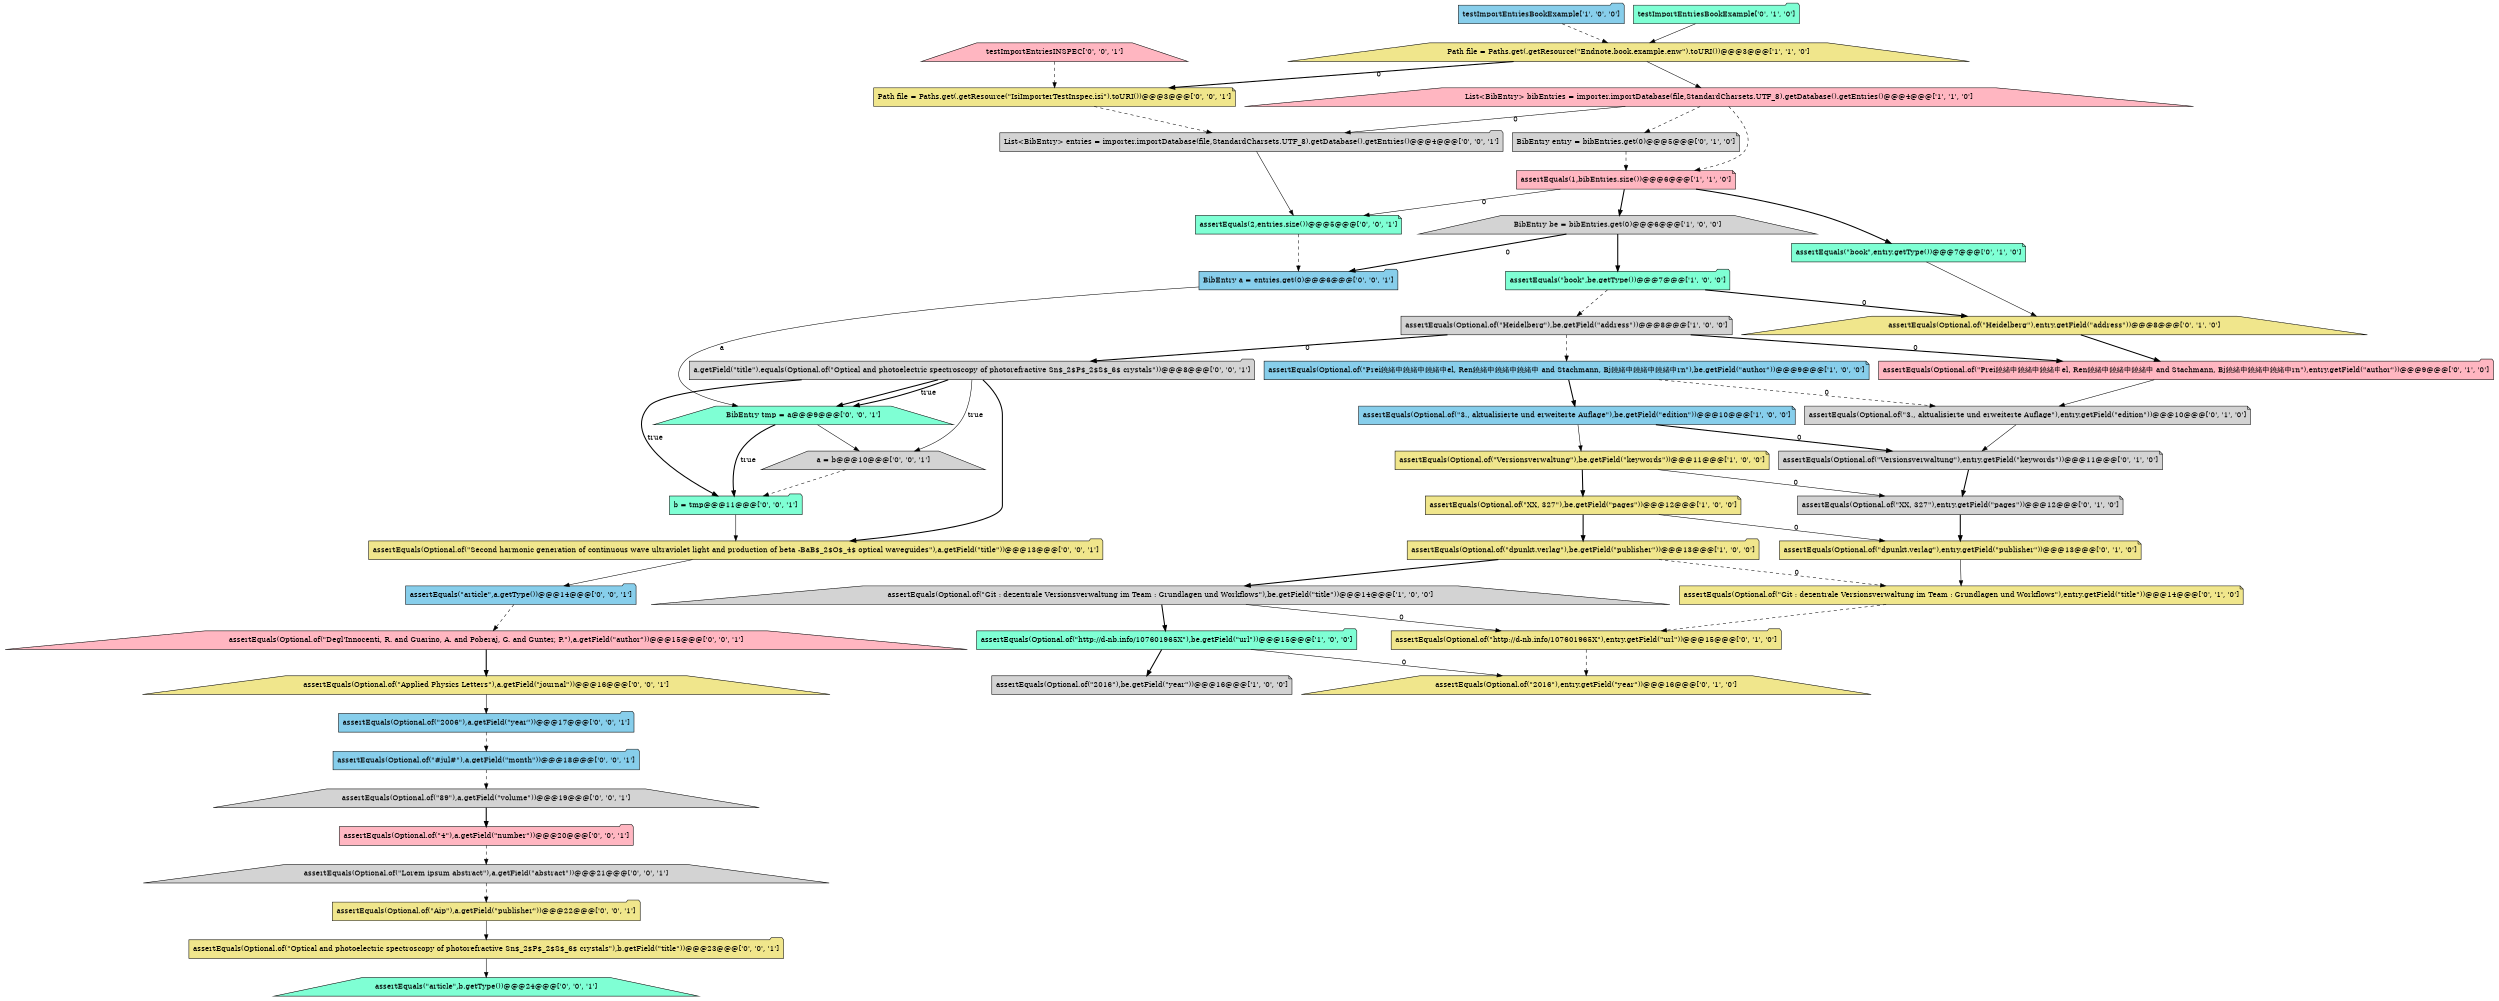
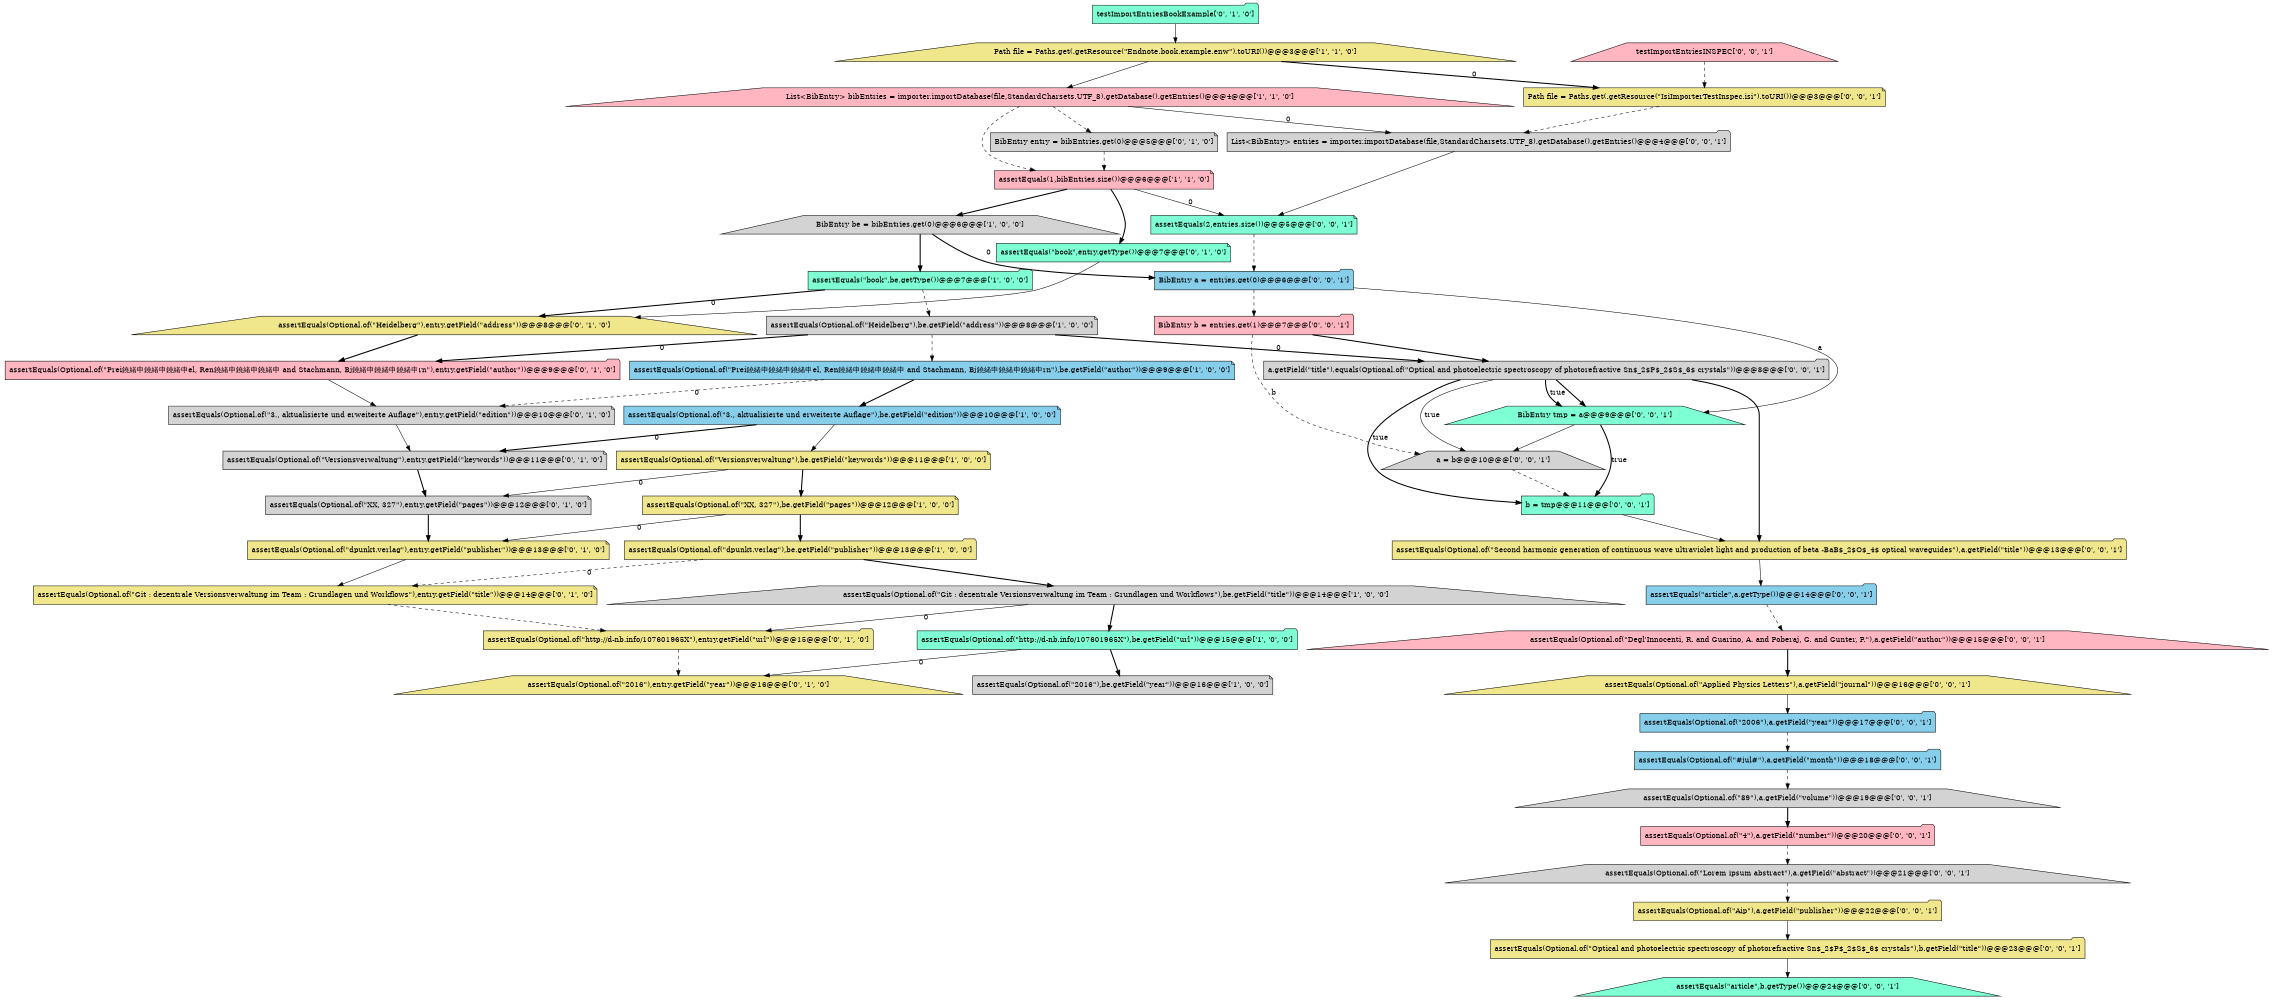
(1541, 14) -> none
none -> (1254, 326)
